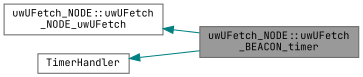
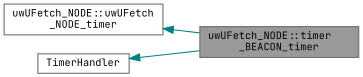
(84, 19) -> (84, 19)
(279, 42) -> (279, 42)
